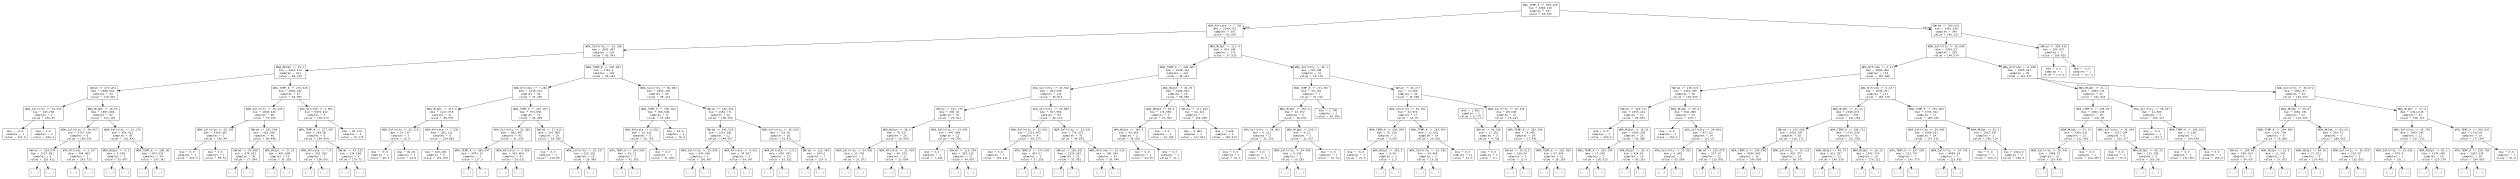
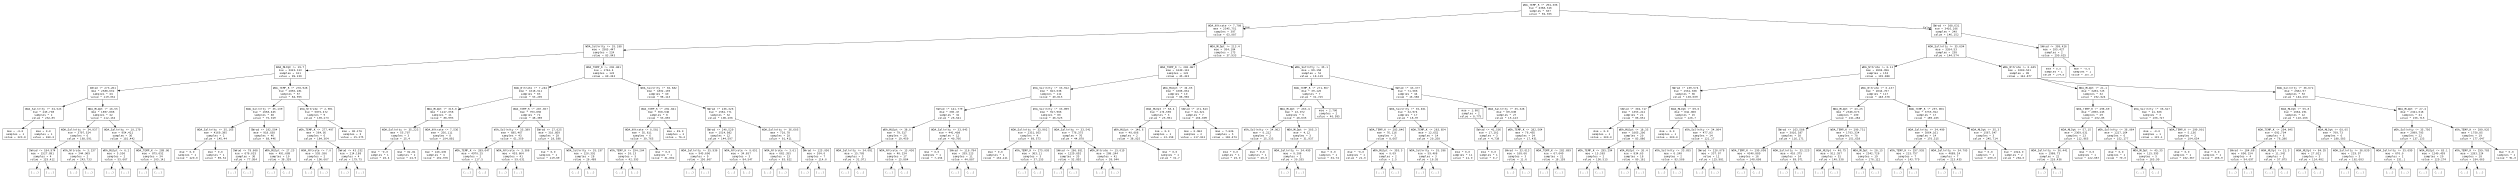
(255, 144) -> none
(2323, 144) -> (2361, 144)
(1315, 145) -> (1328, 133)
(1490, 146) -> (1487, 144)
(1142, 155) -> none
(1711, 155) -> (1711, 155)
